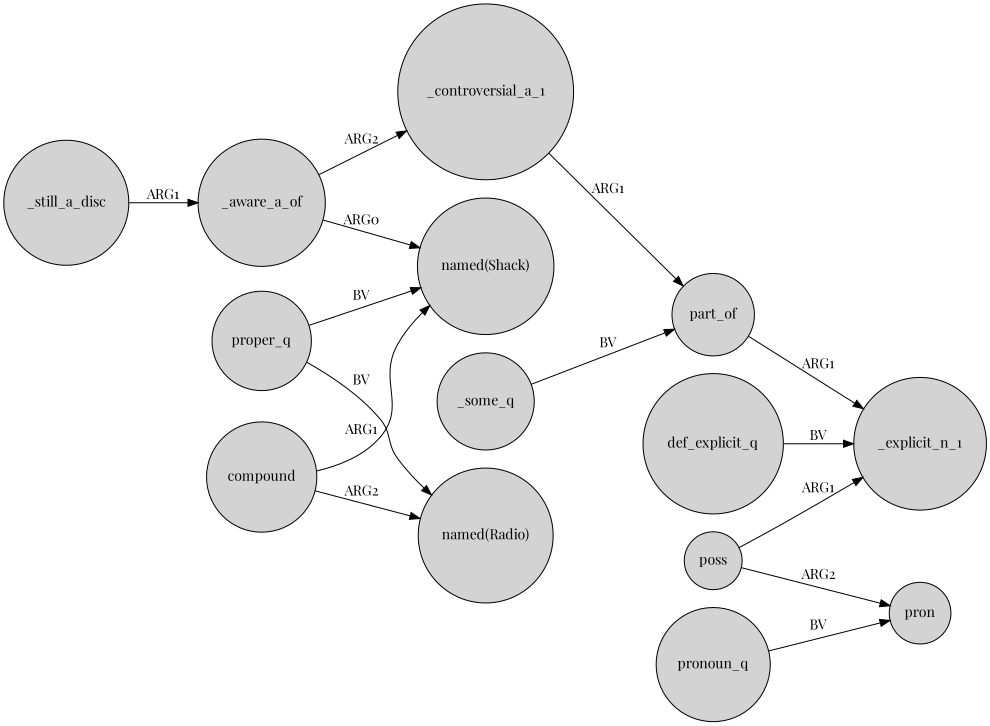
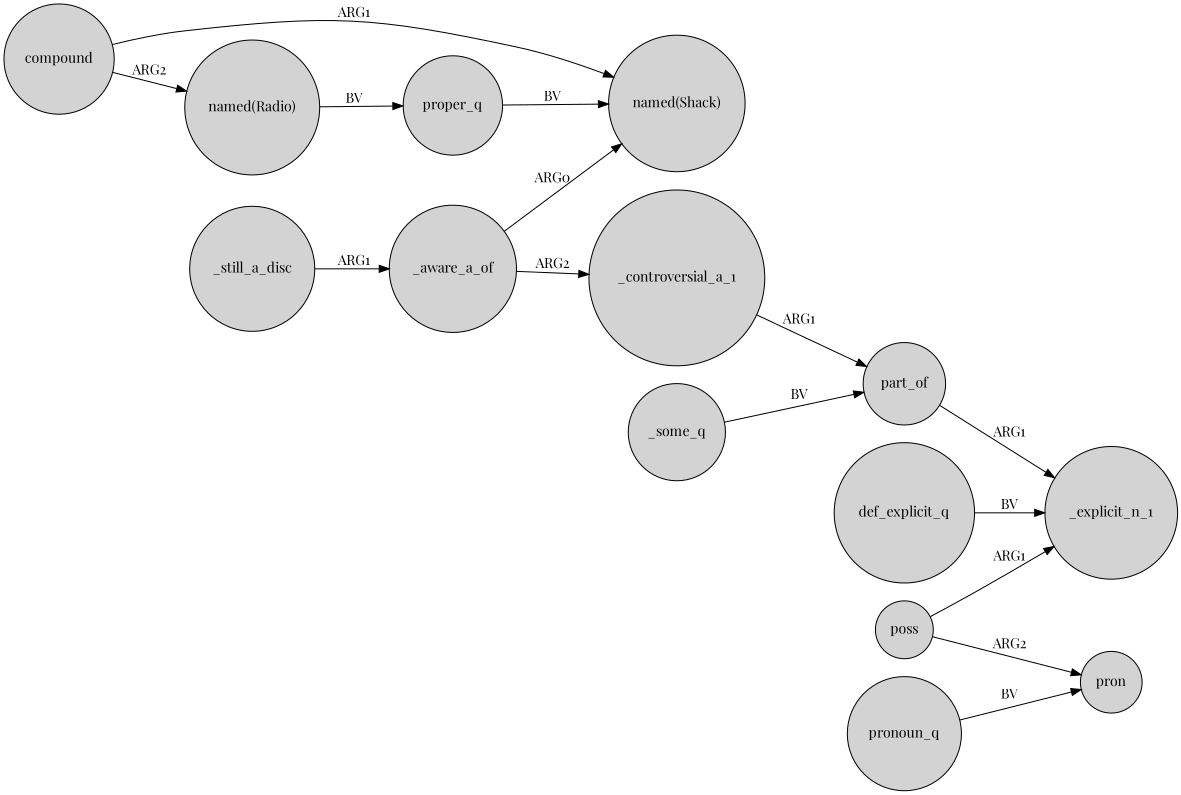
(377, 415) -> (356, 106)
